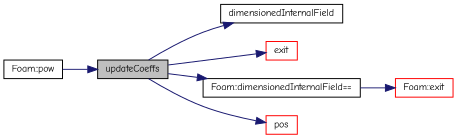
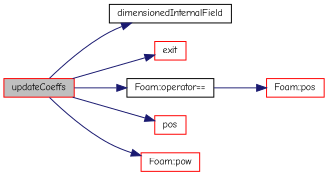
(33, 69) -> (170, 162)
(75, 69) -> (88, 130)
(133, 69) -> (39, 88)
(282, 88) -> (170, 88)
(424, 88) -> (295, 88)
